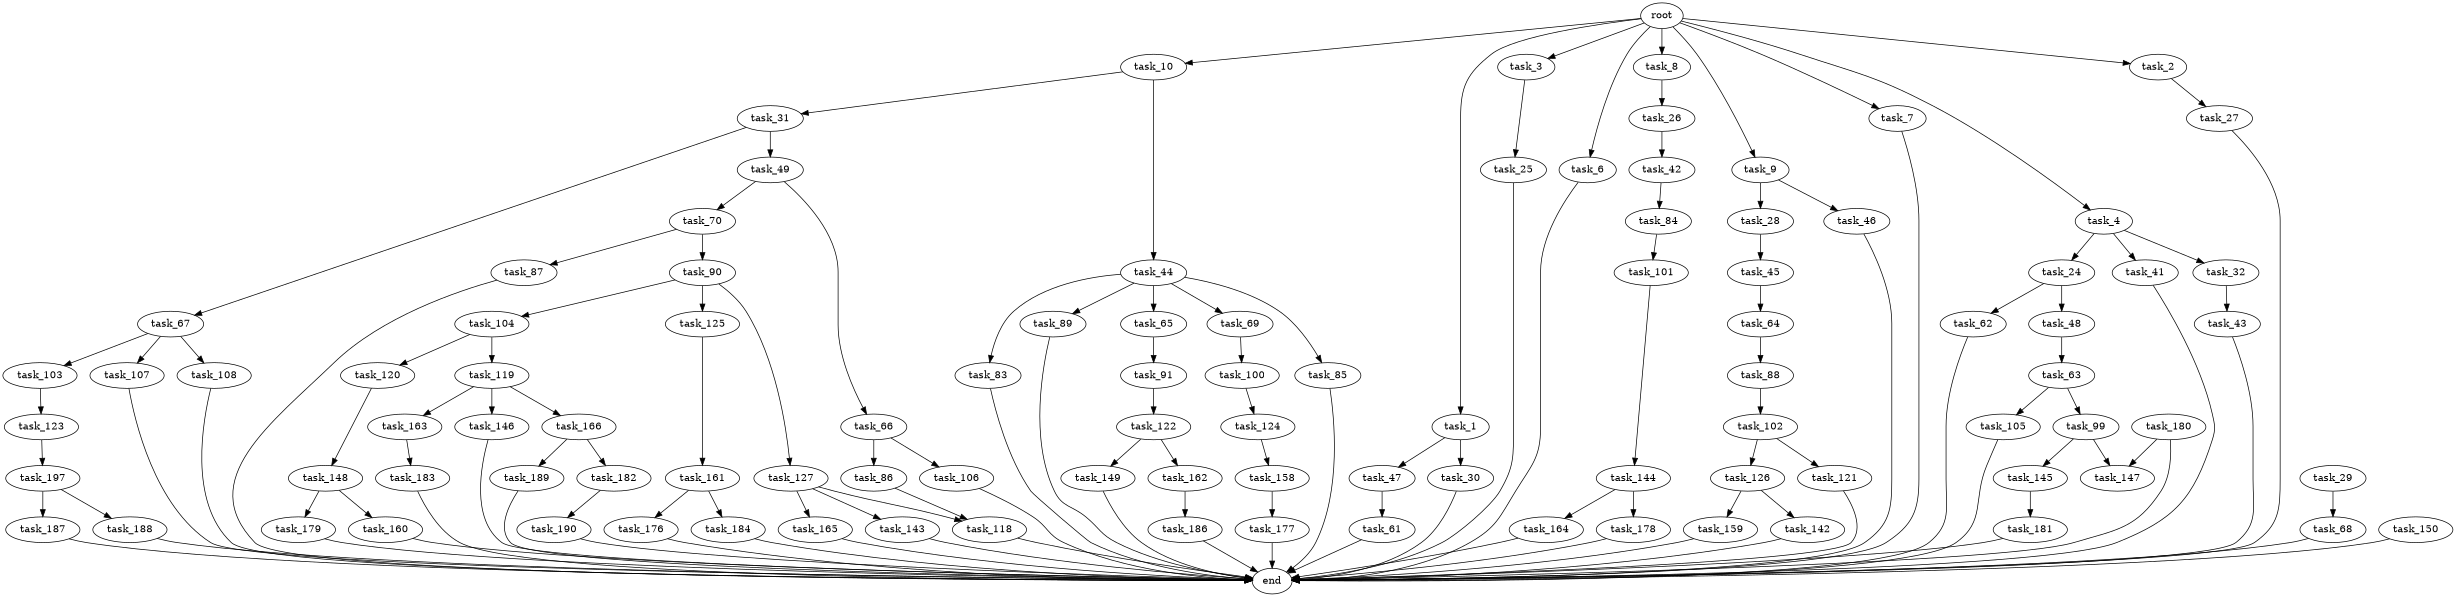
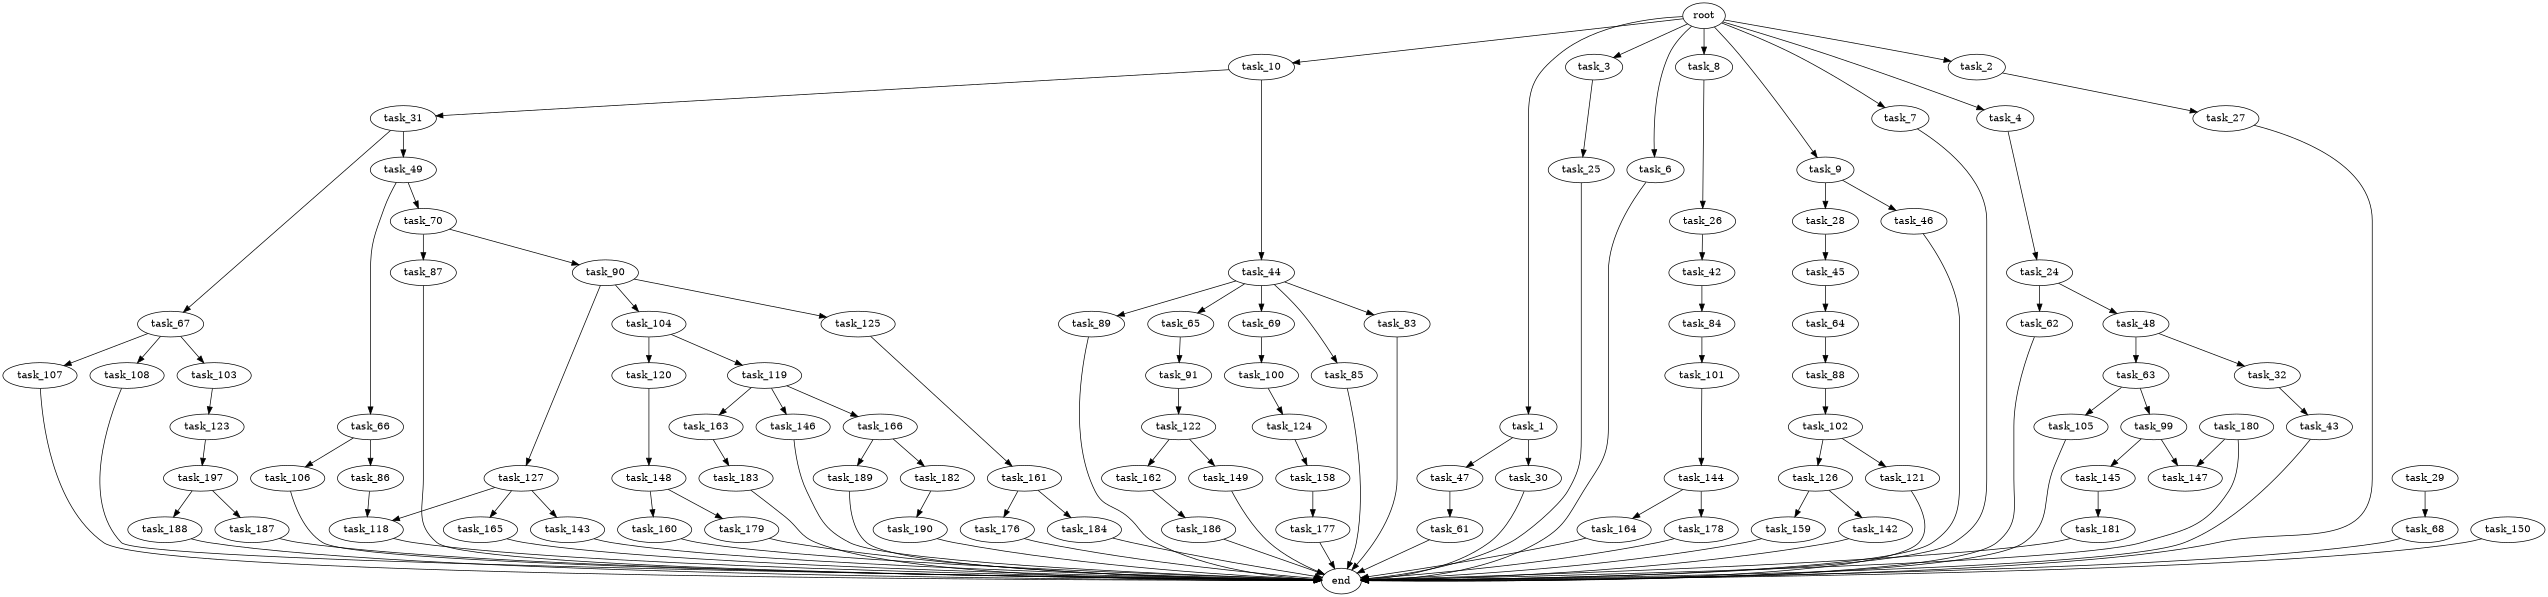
(2161, 245) -> (2198, 349)
(2145, 273) -> none
